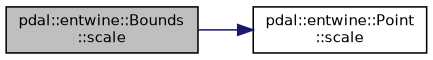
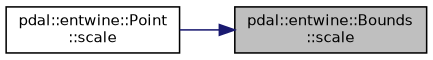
(218, 30) -> (200, 30)
